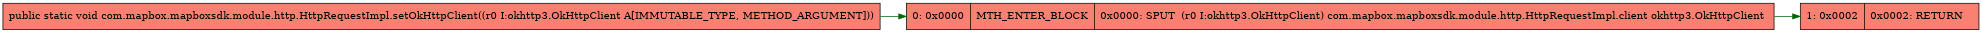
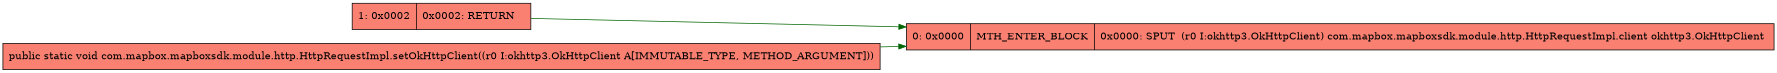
(1783, 16) -> (715, 23)
